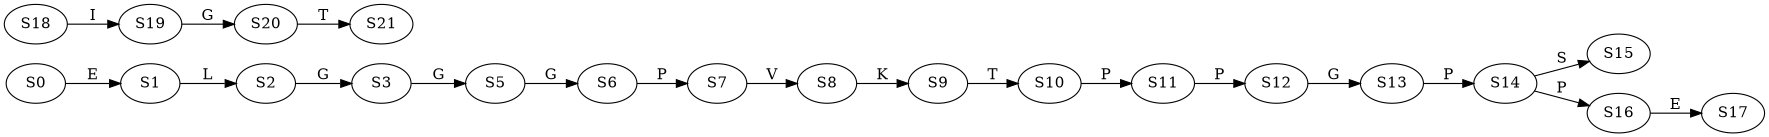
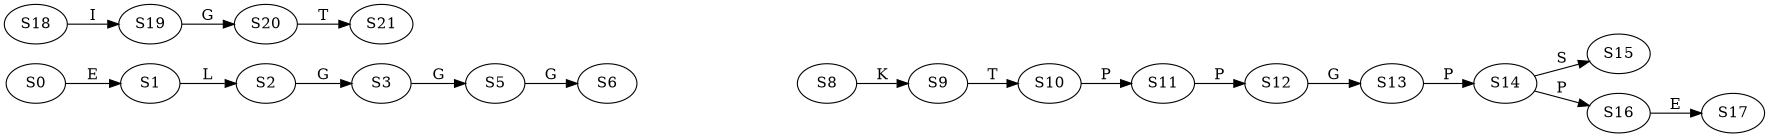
(717, 83) -> none
